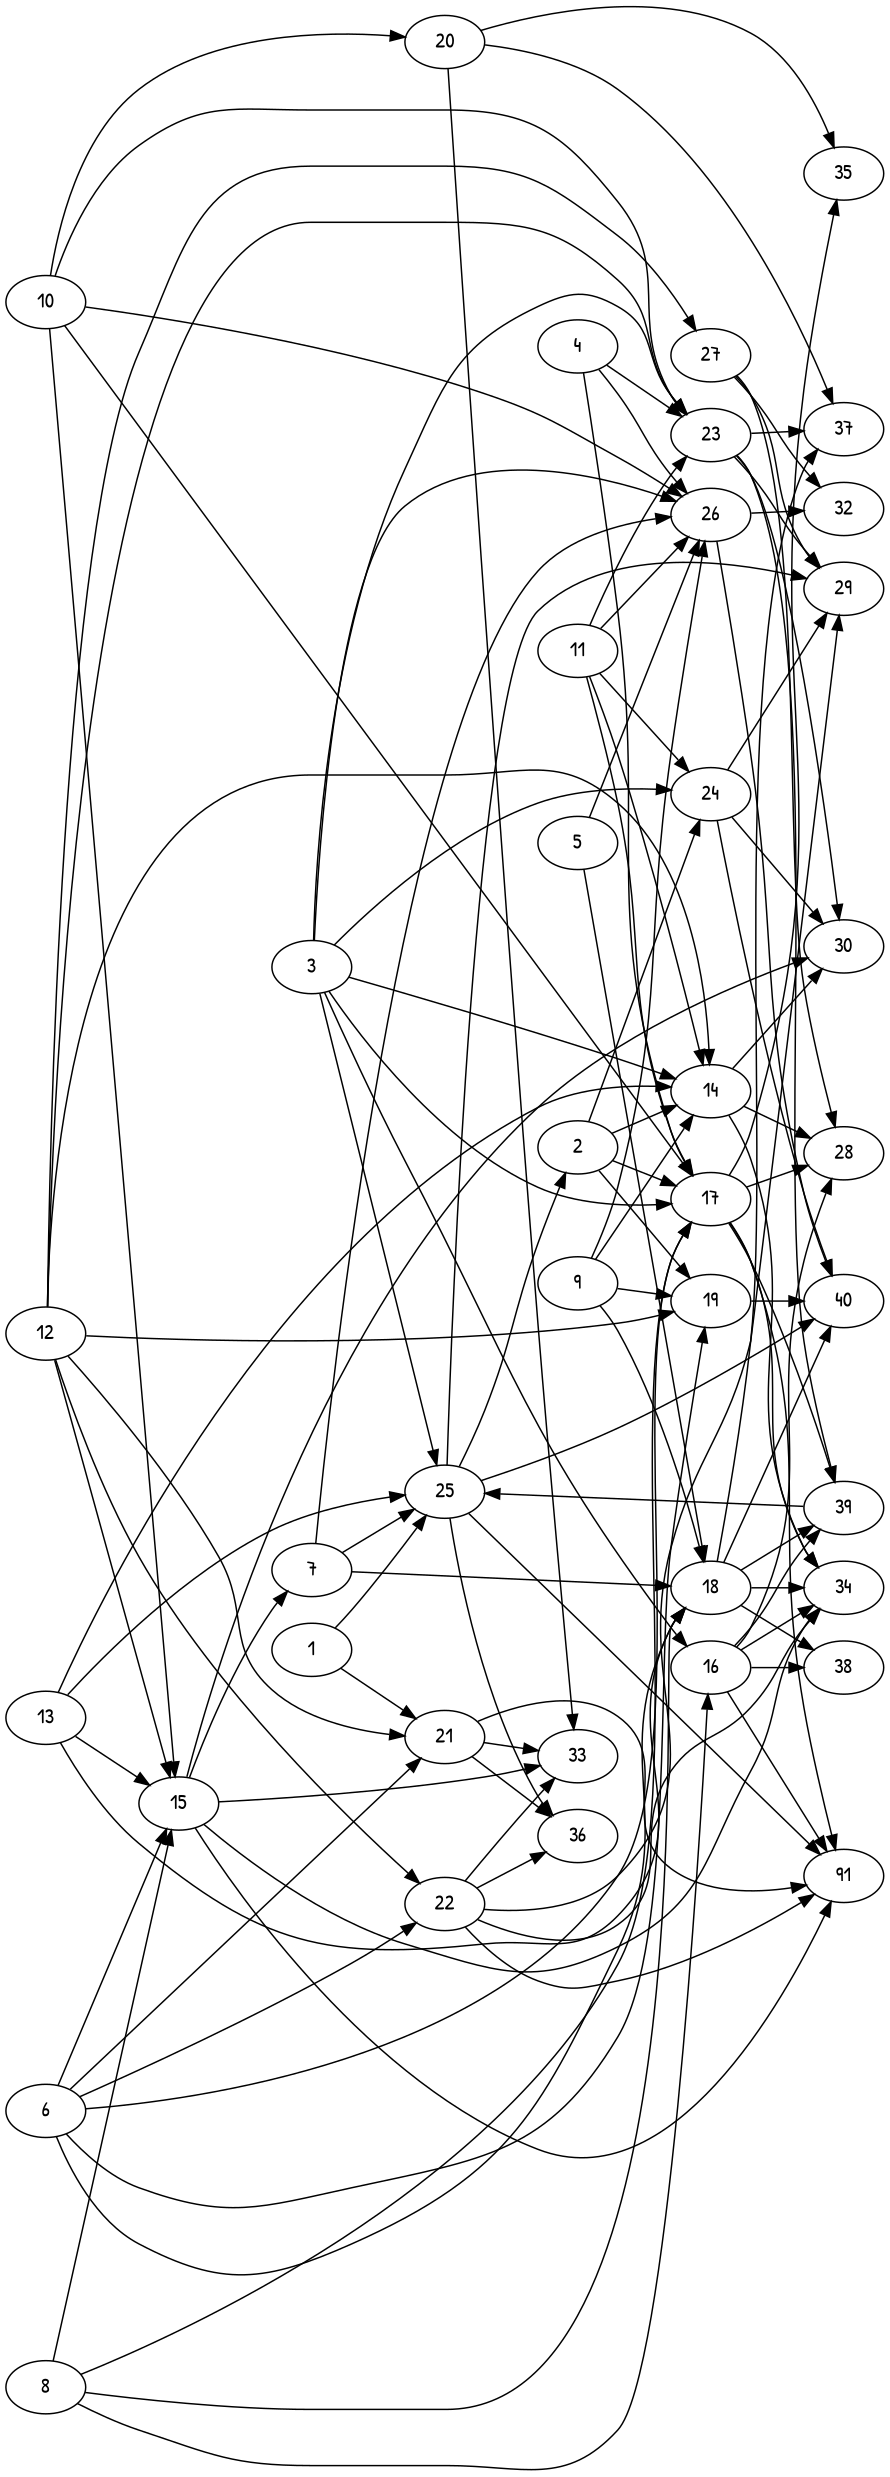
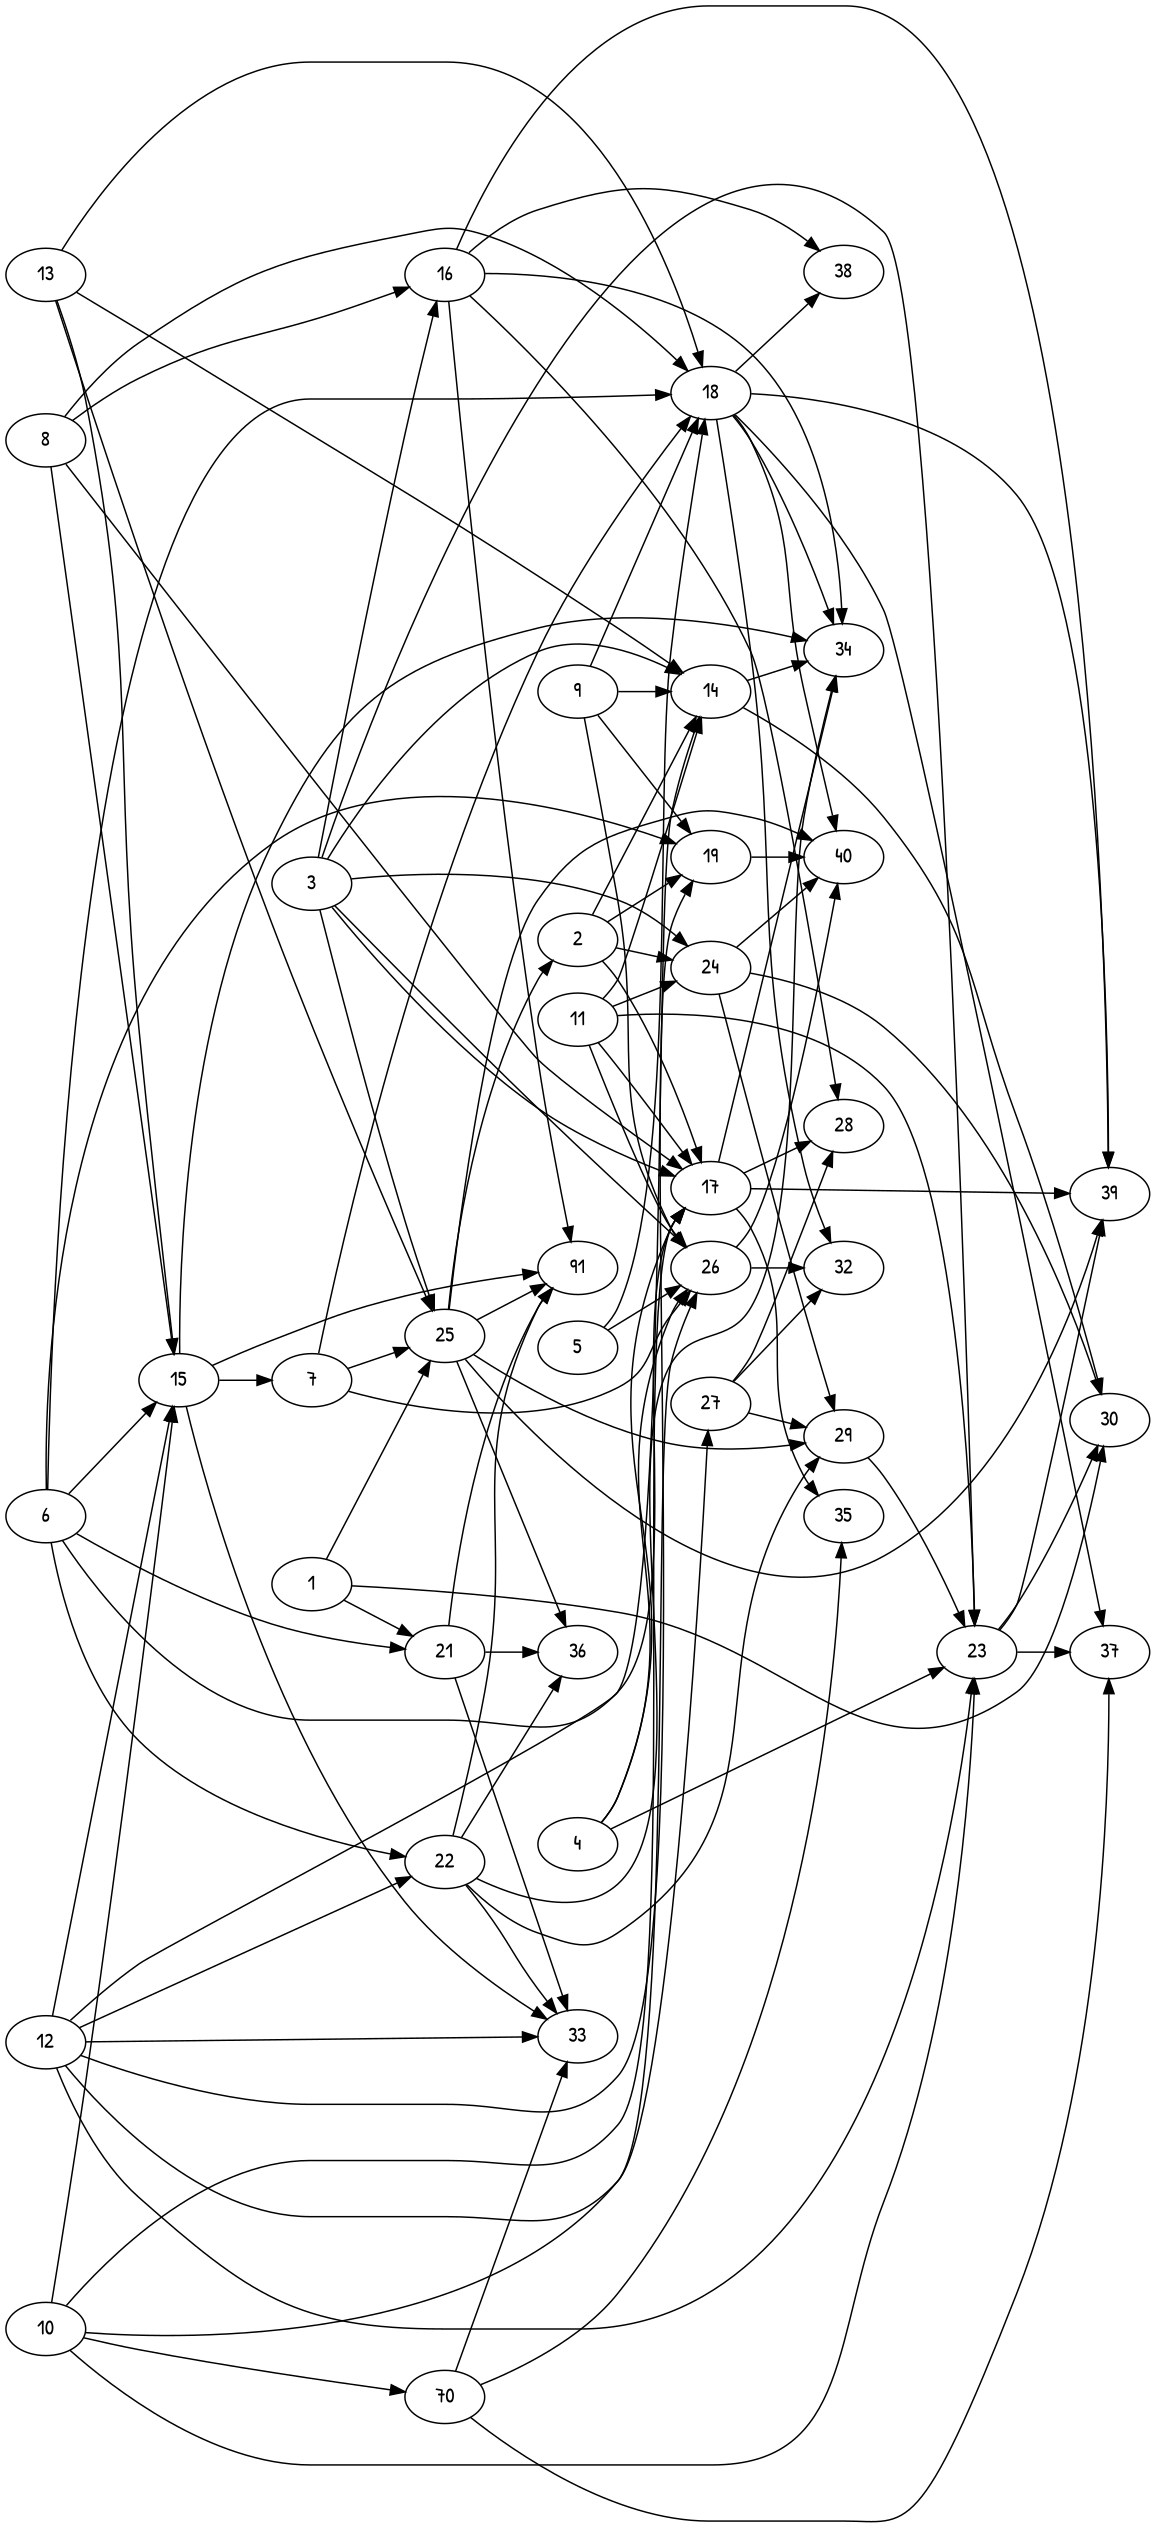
(445, 42) -> (445, 2397)
(773, 506) -> (923, 1540)
none -> (764, 805)
(769, 1118) -> none
(378, 1313) -> (807, 1691)
(667, 1501) -> (814, 1576)
(229, 1579) -> (304, 2039)
(792, 1604) -> none
